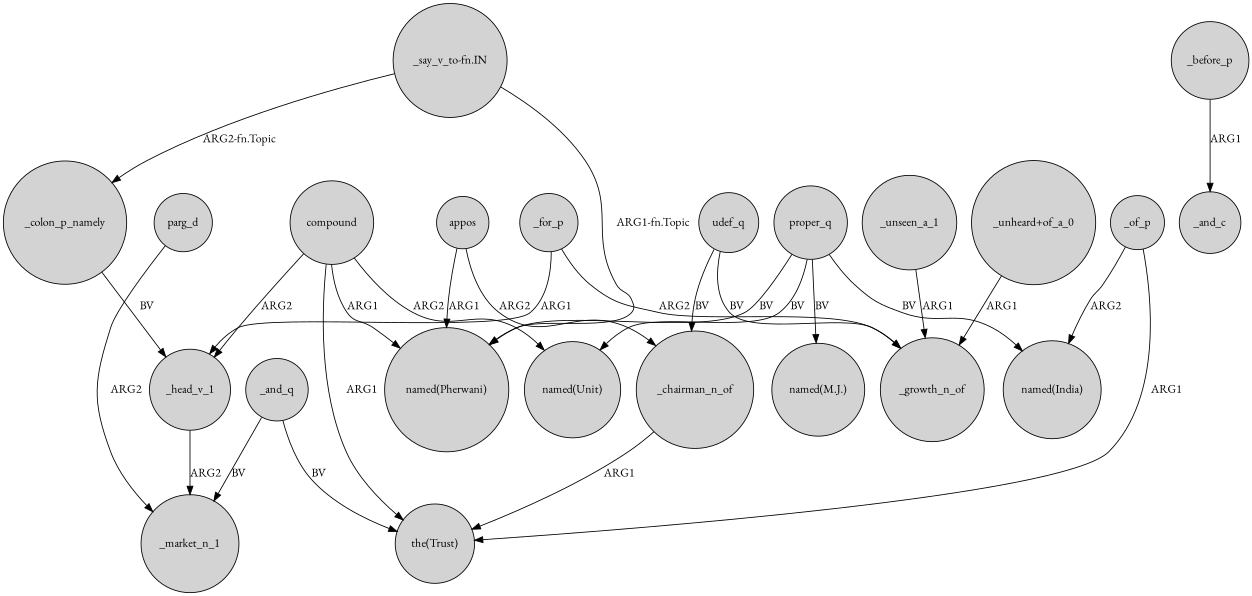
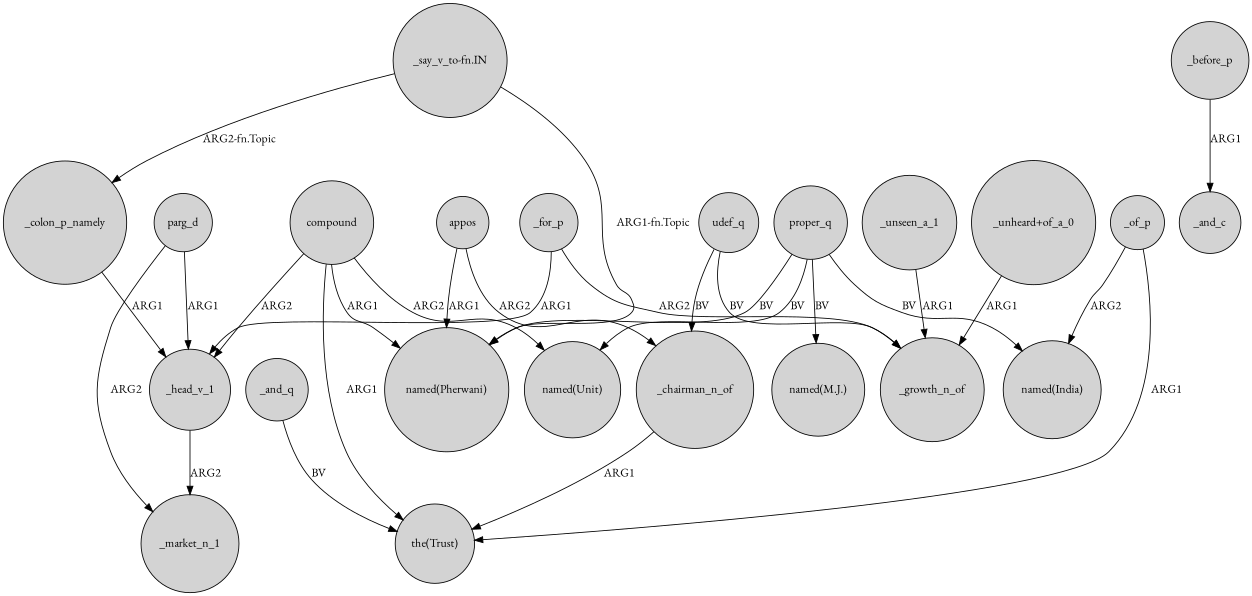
none -> (186, 296)
(147, 306) -> (147, 306)
(240, 456) -> none
